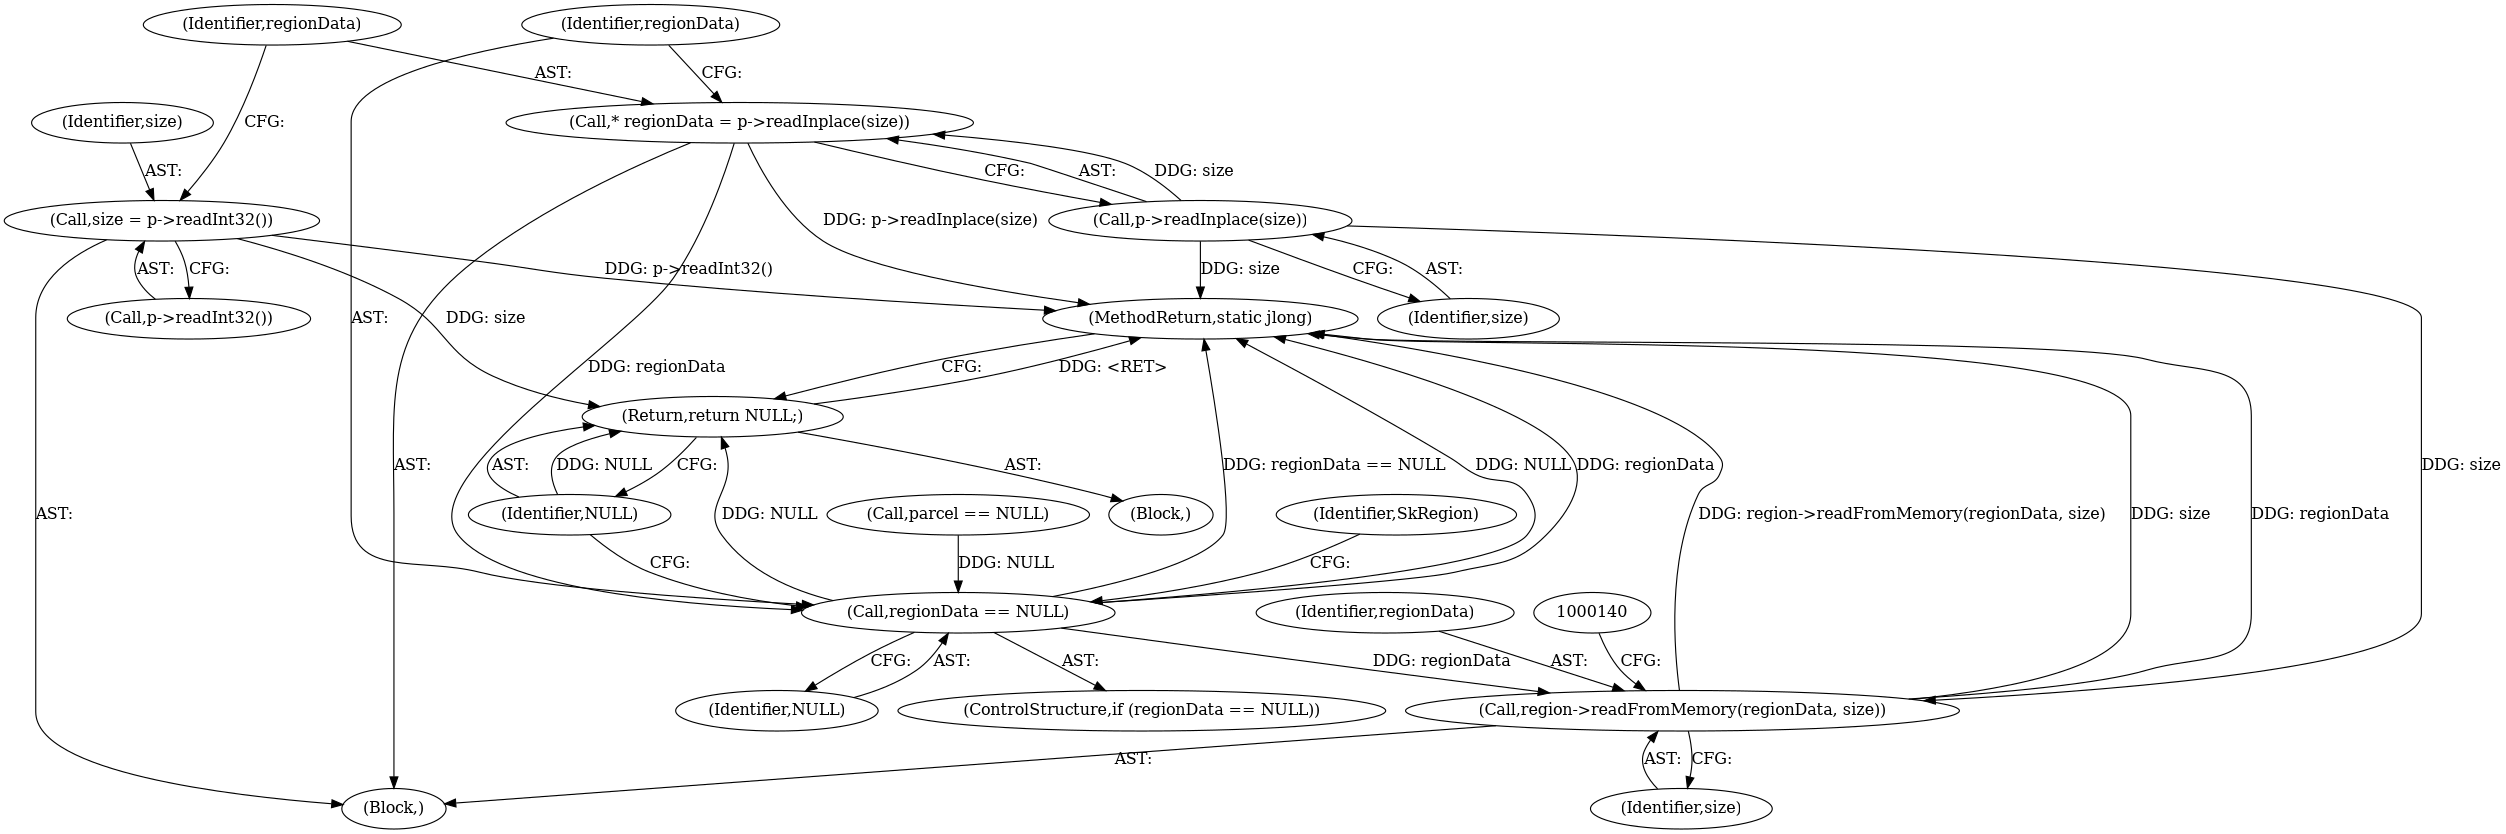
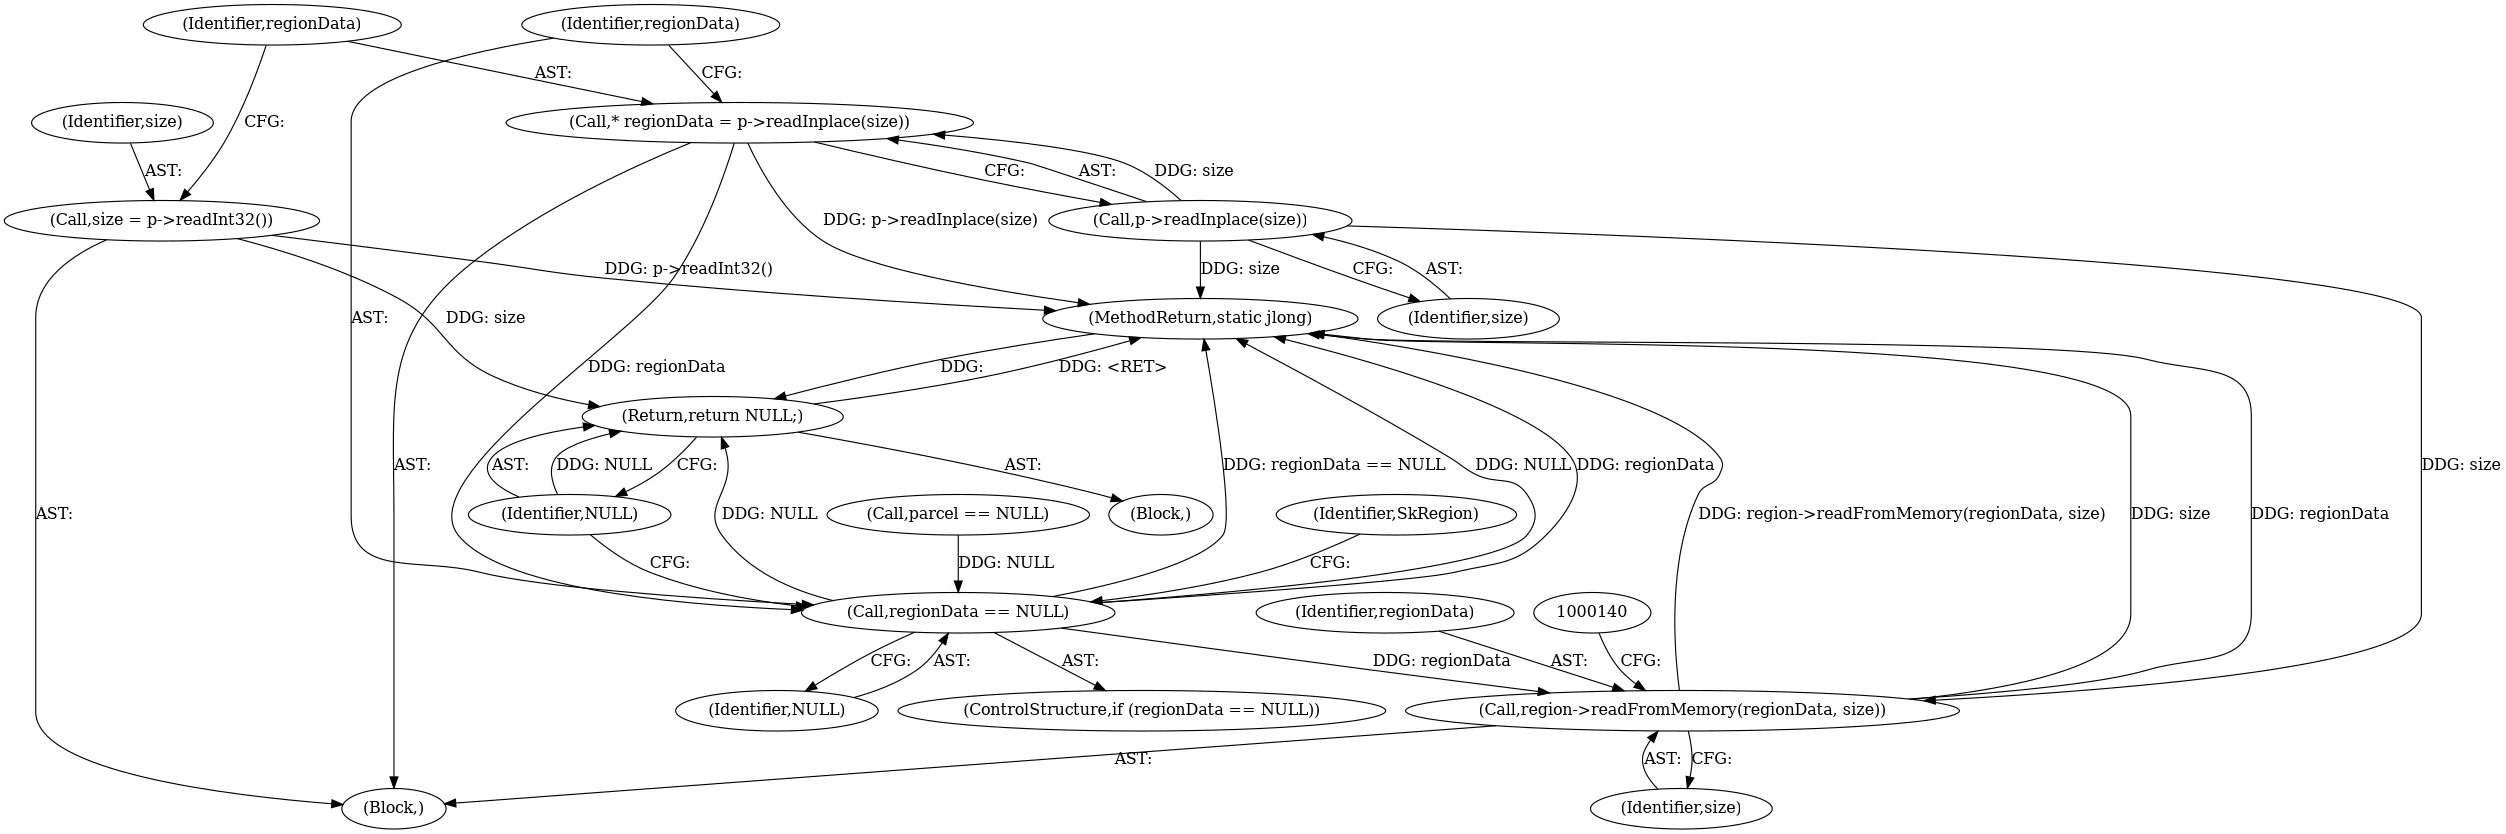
(189, 319) -> none
(964, 368) -> (964, 368)
